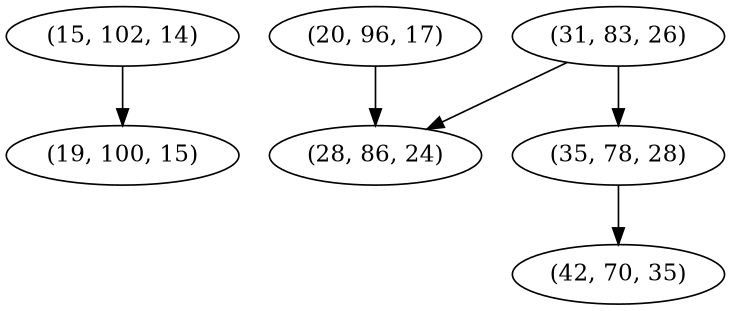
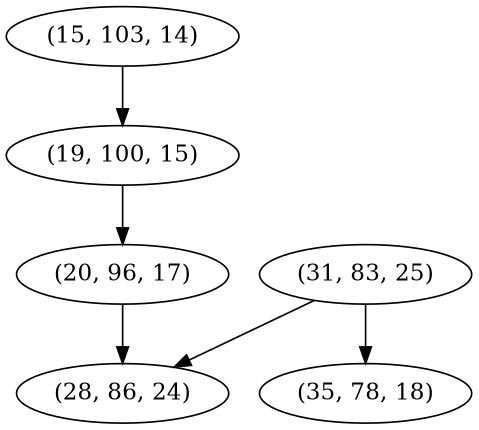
(123, 36) -> (123, 36)
(618, 36) -> (366, 274)
(618, 155) -> (366, 393)
none -> (123, 207)
(618, 274) -> none
